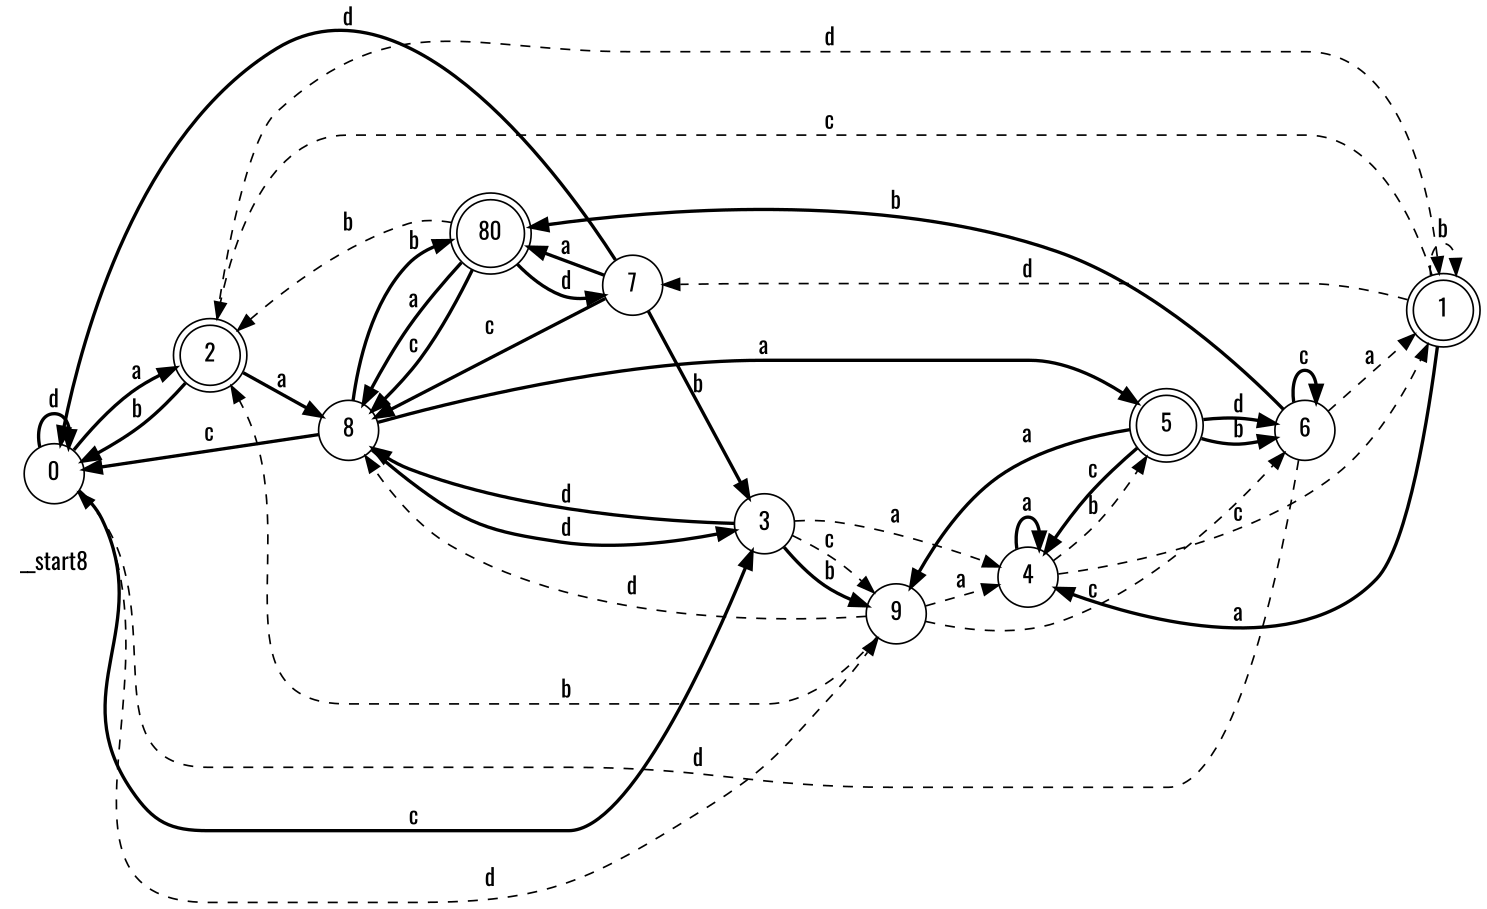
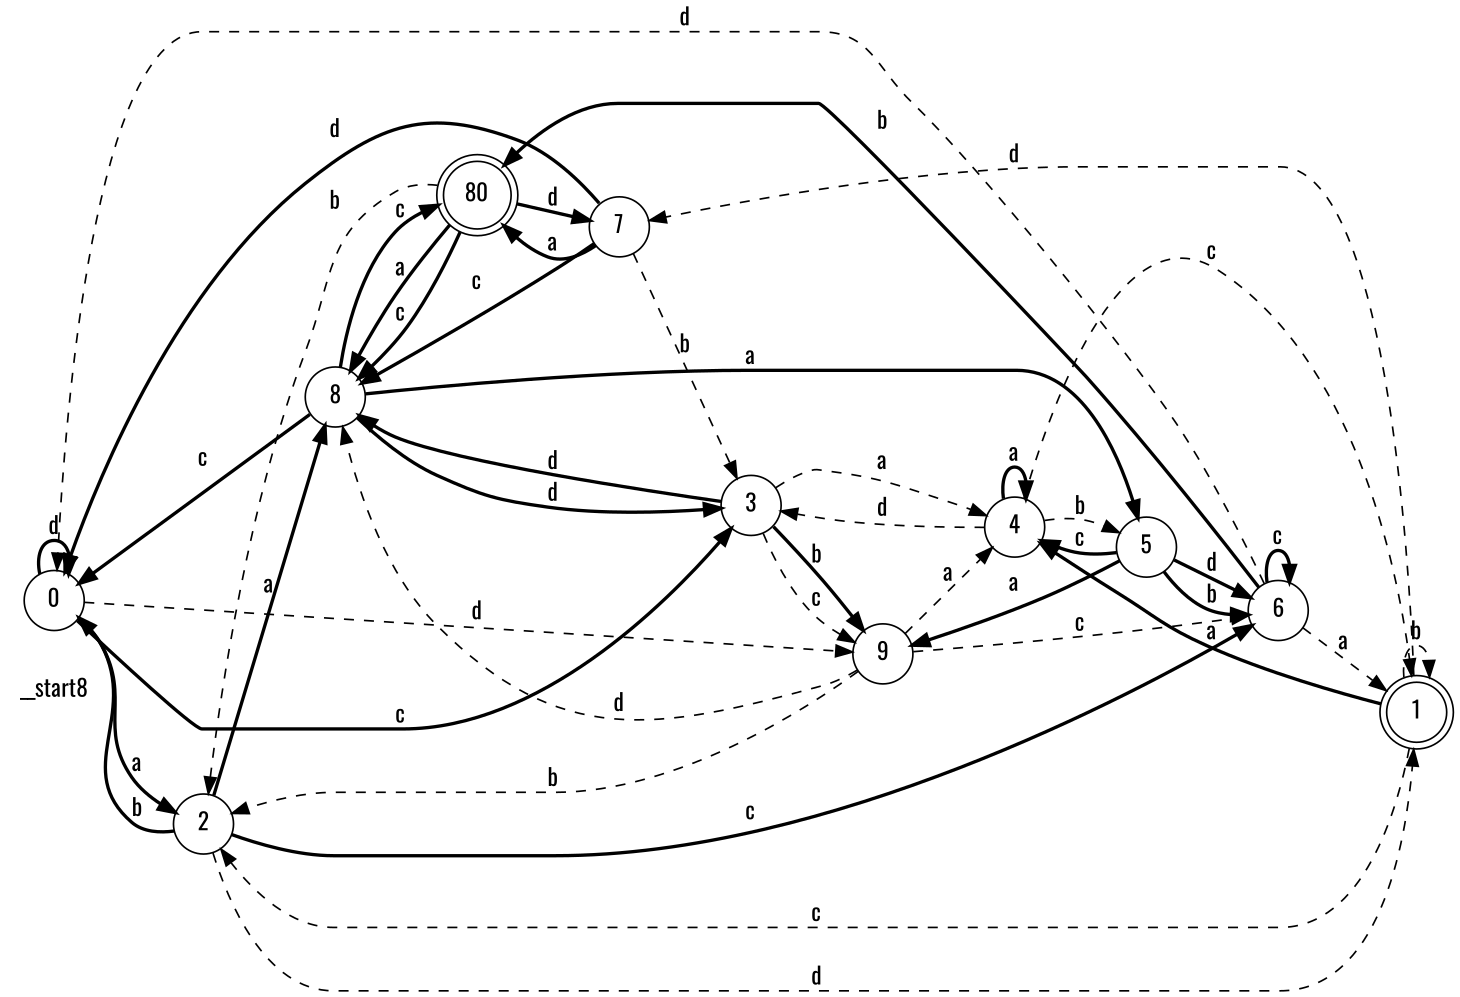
(415, 243) -> (401, 211)
(210, 355) -> (204, 824)
(695, 397) -> (682, 358)
(1166, 425) -> (1146, 547)
none -> (891, 525)
none -> (753, 832)
